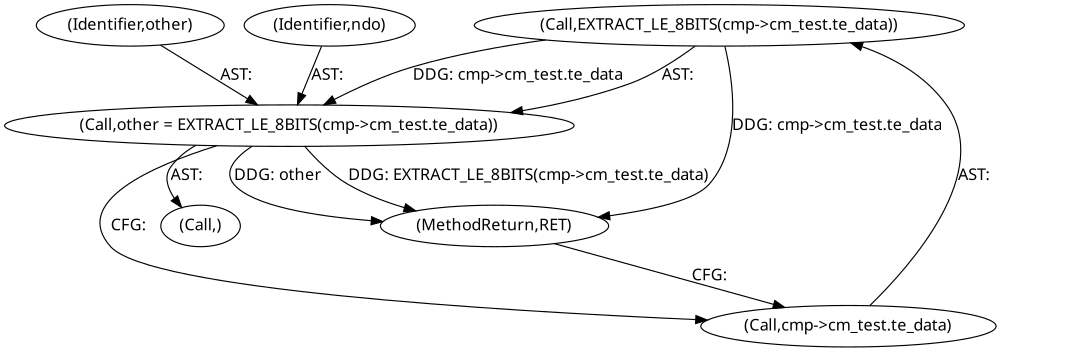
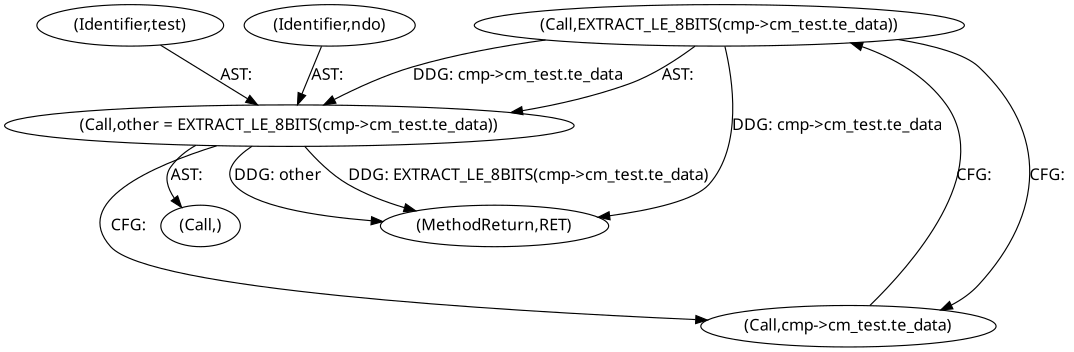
(130, 25) -> (130, 25)
(976, 176) -> (976, 176)
(664, 274) -> (1027, 150)
